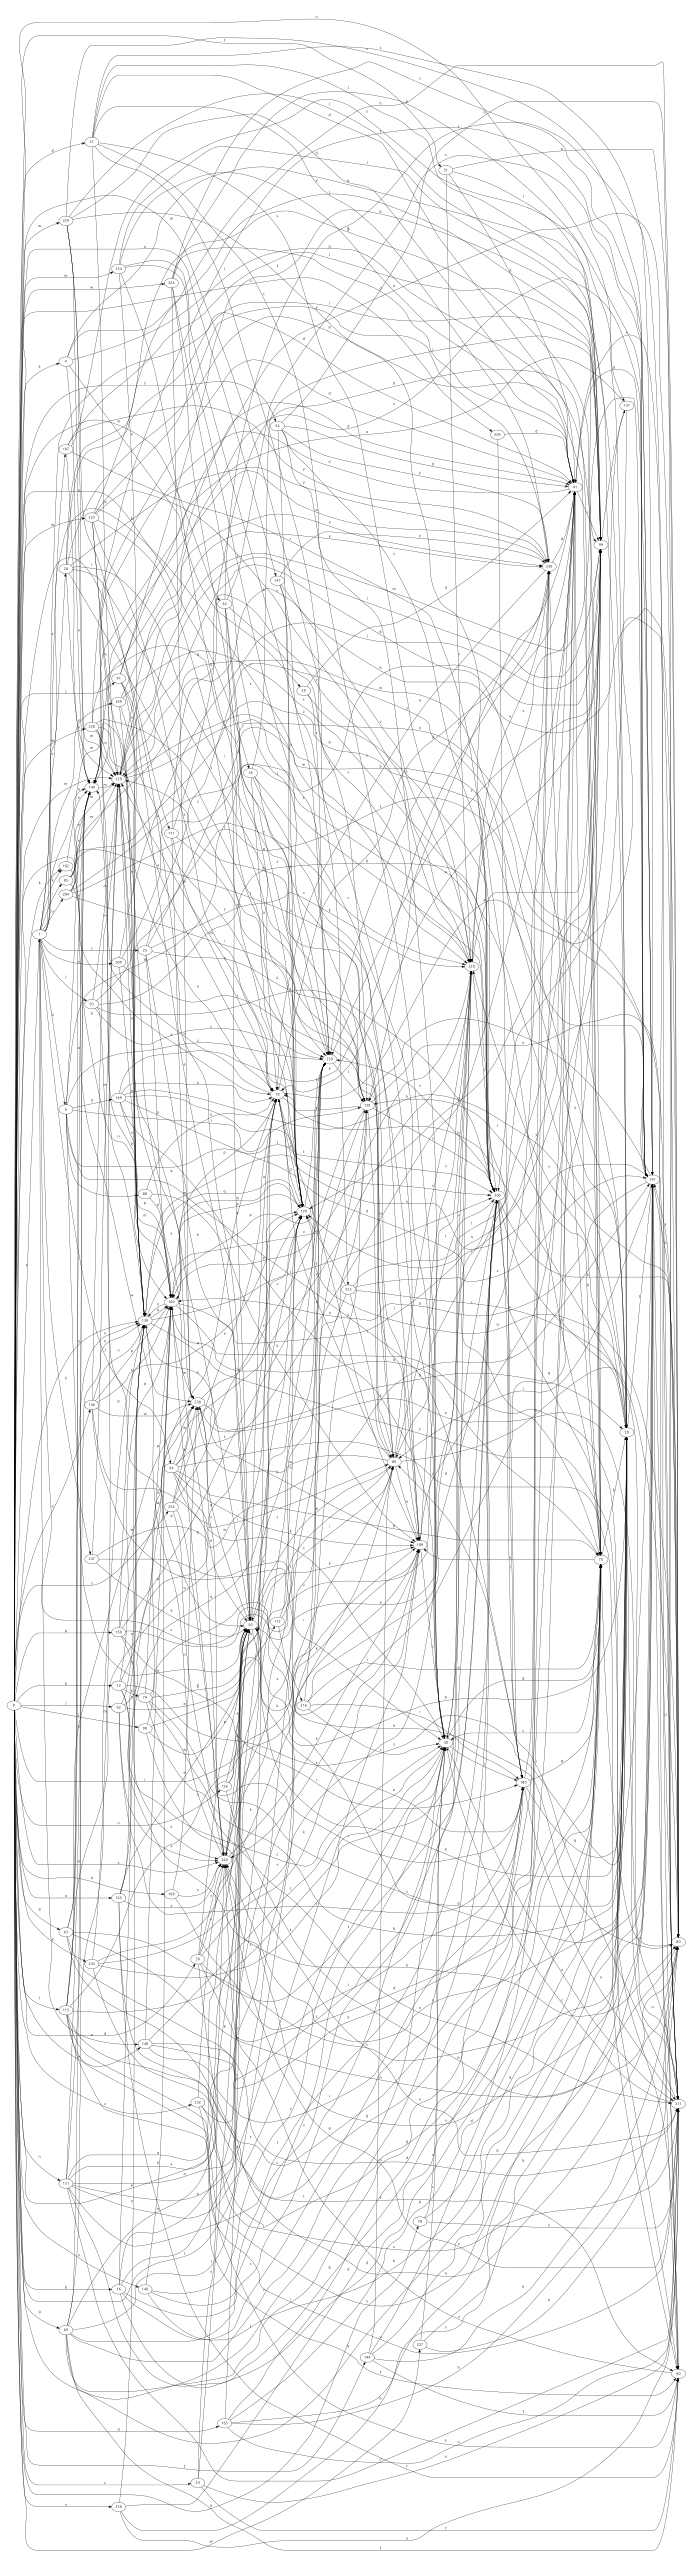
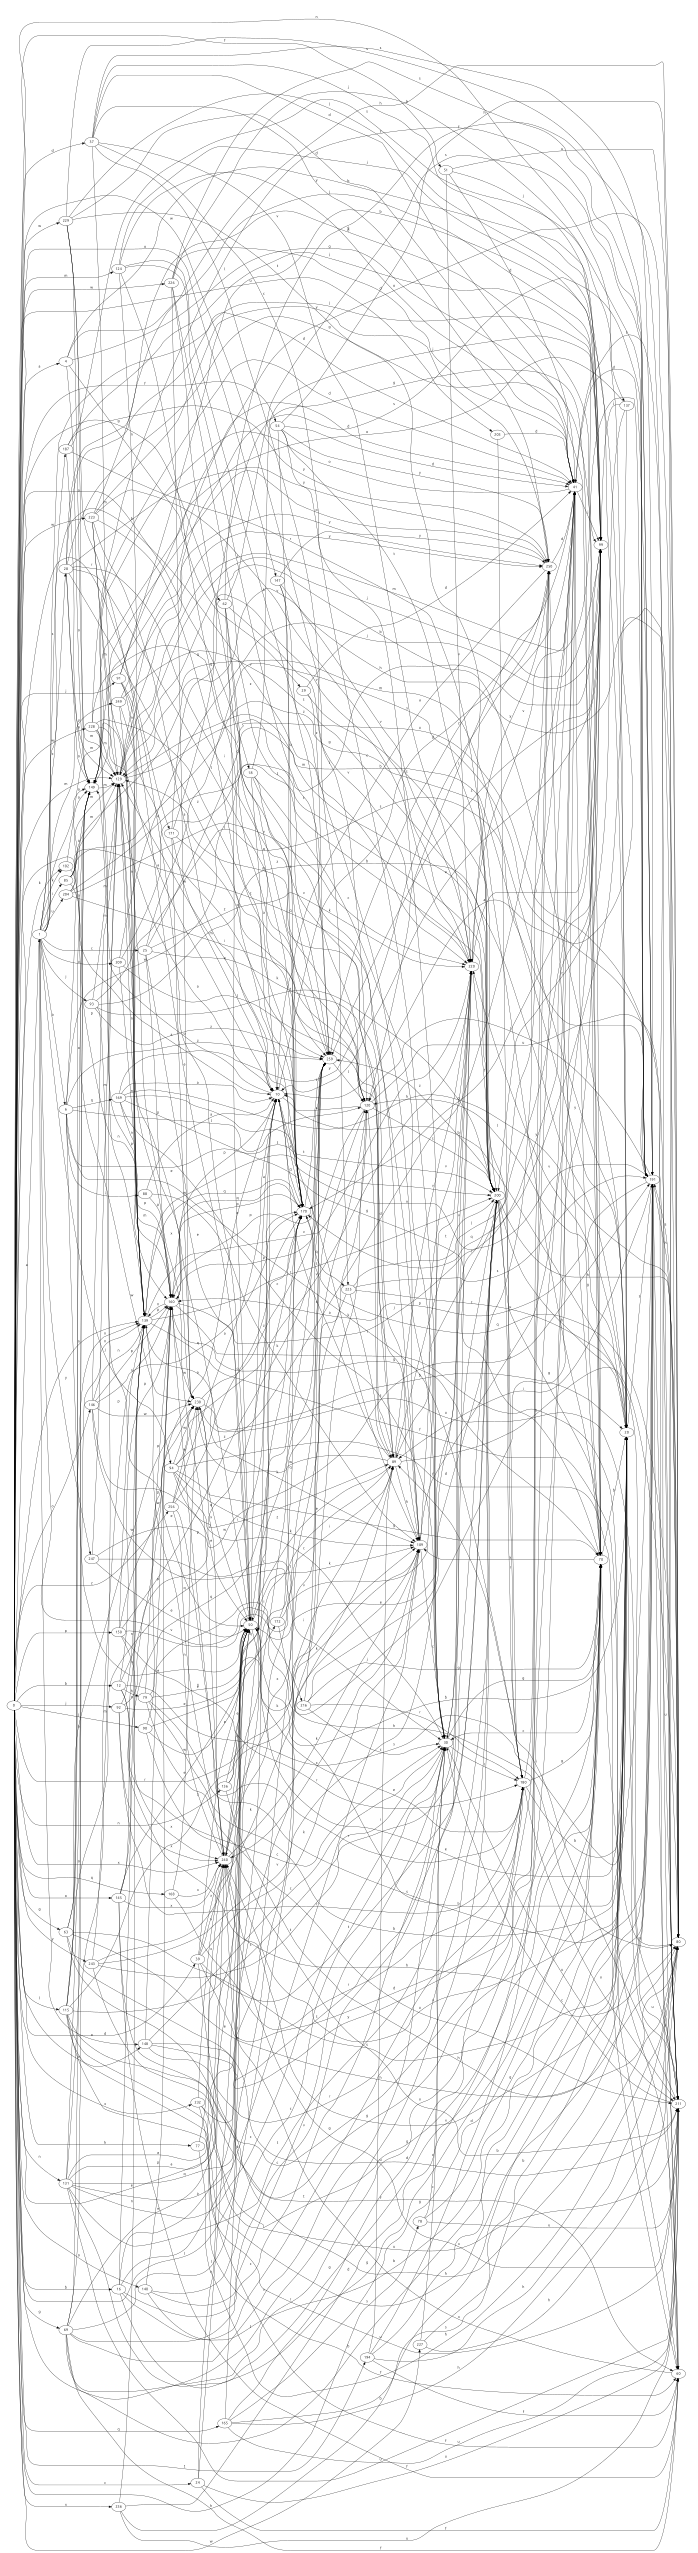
(609, 482) -> (603, 468)
(77, 838) -> (75, 715)
(327, 1252) -> (324, 1271)
none -> (198, 2146)
